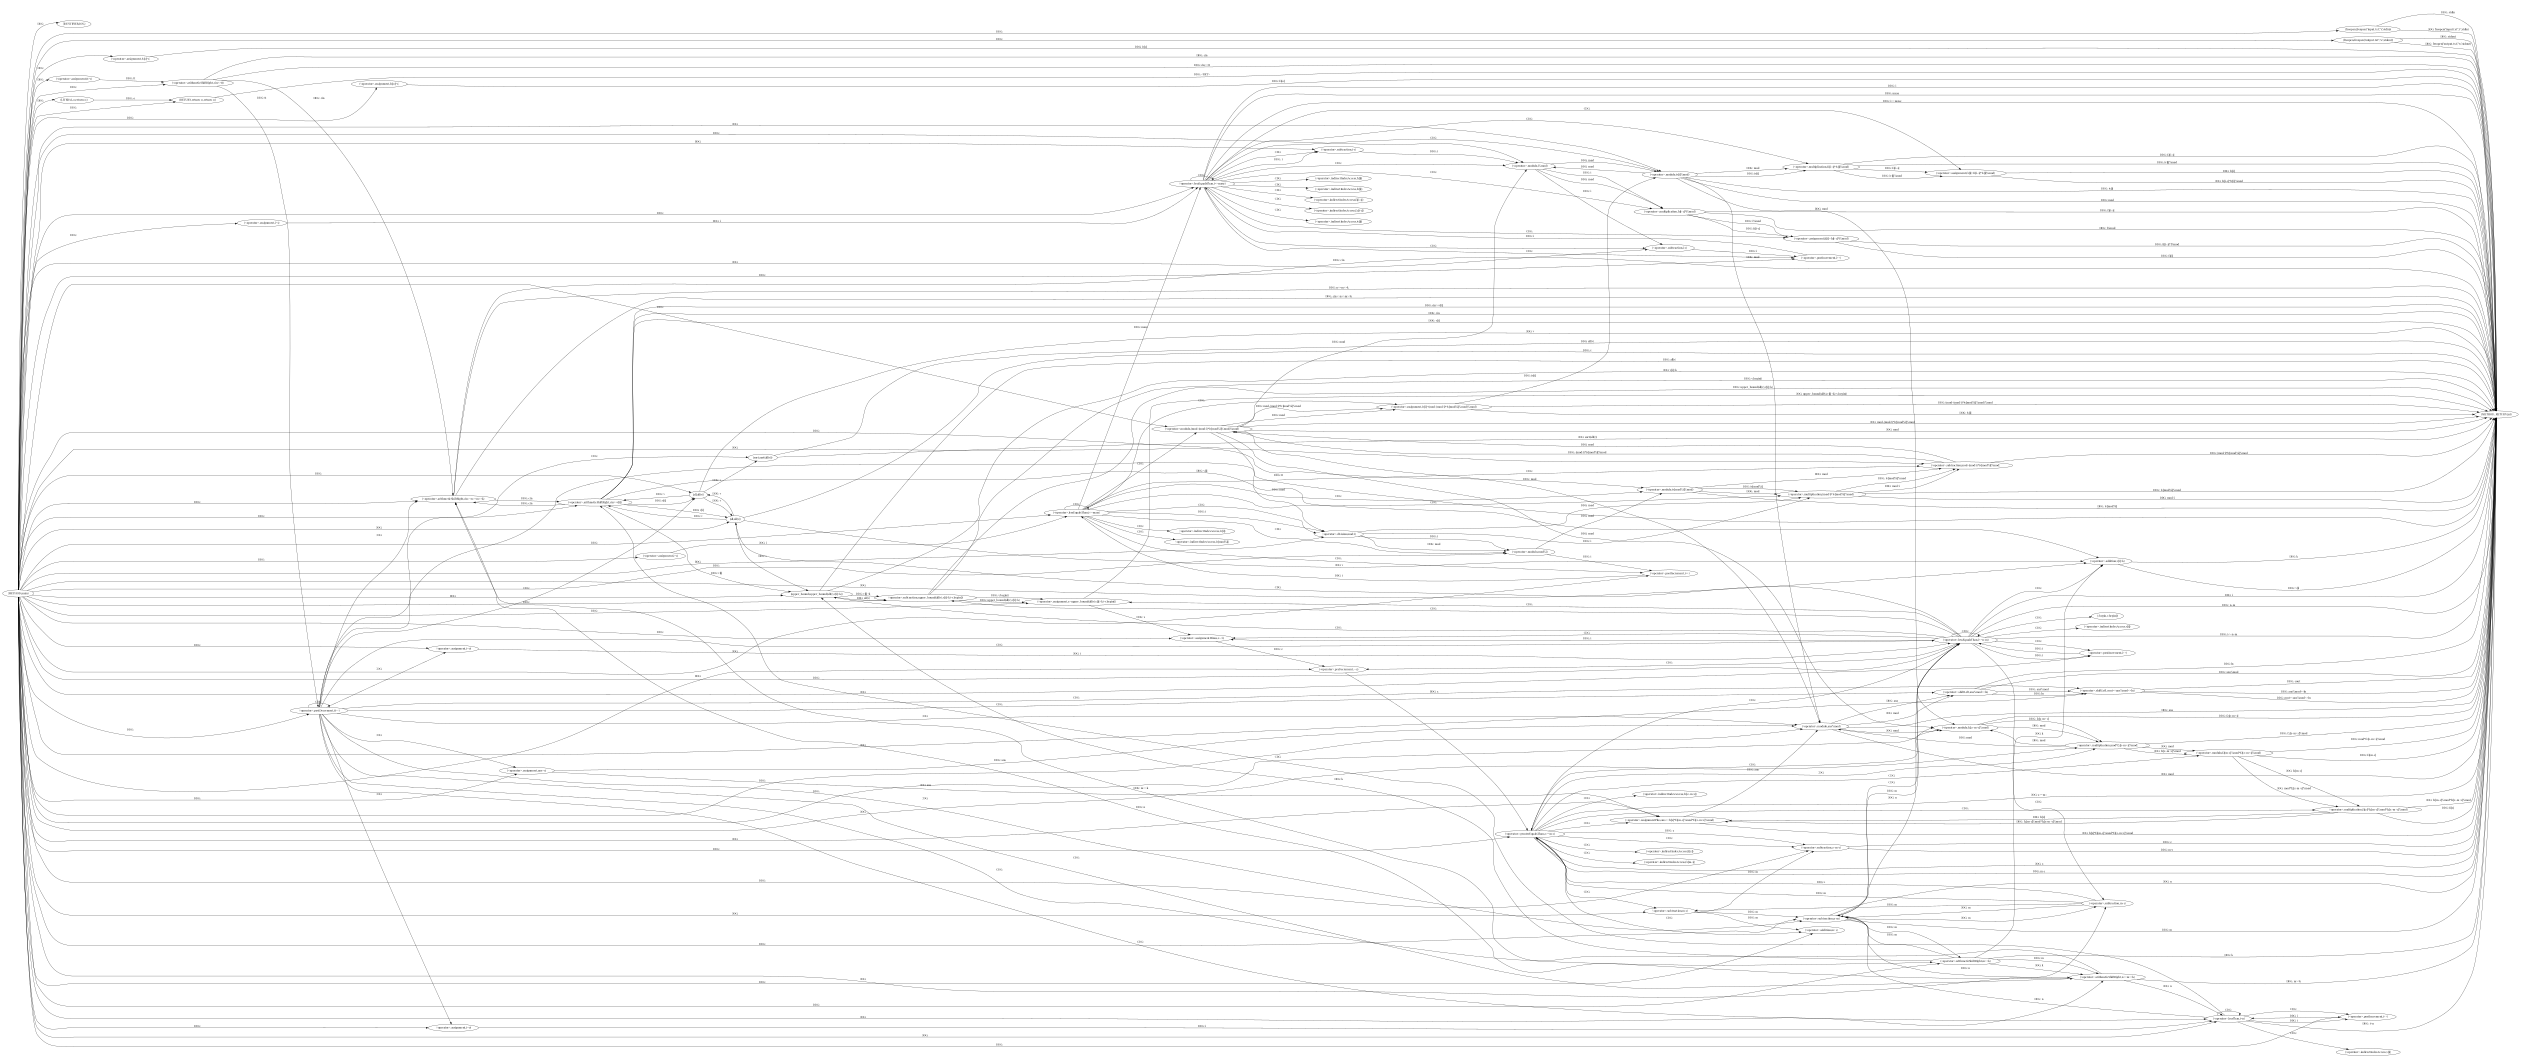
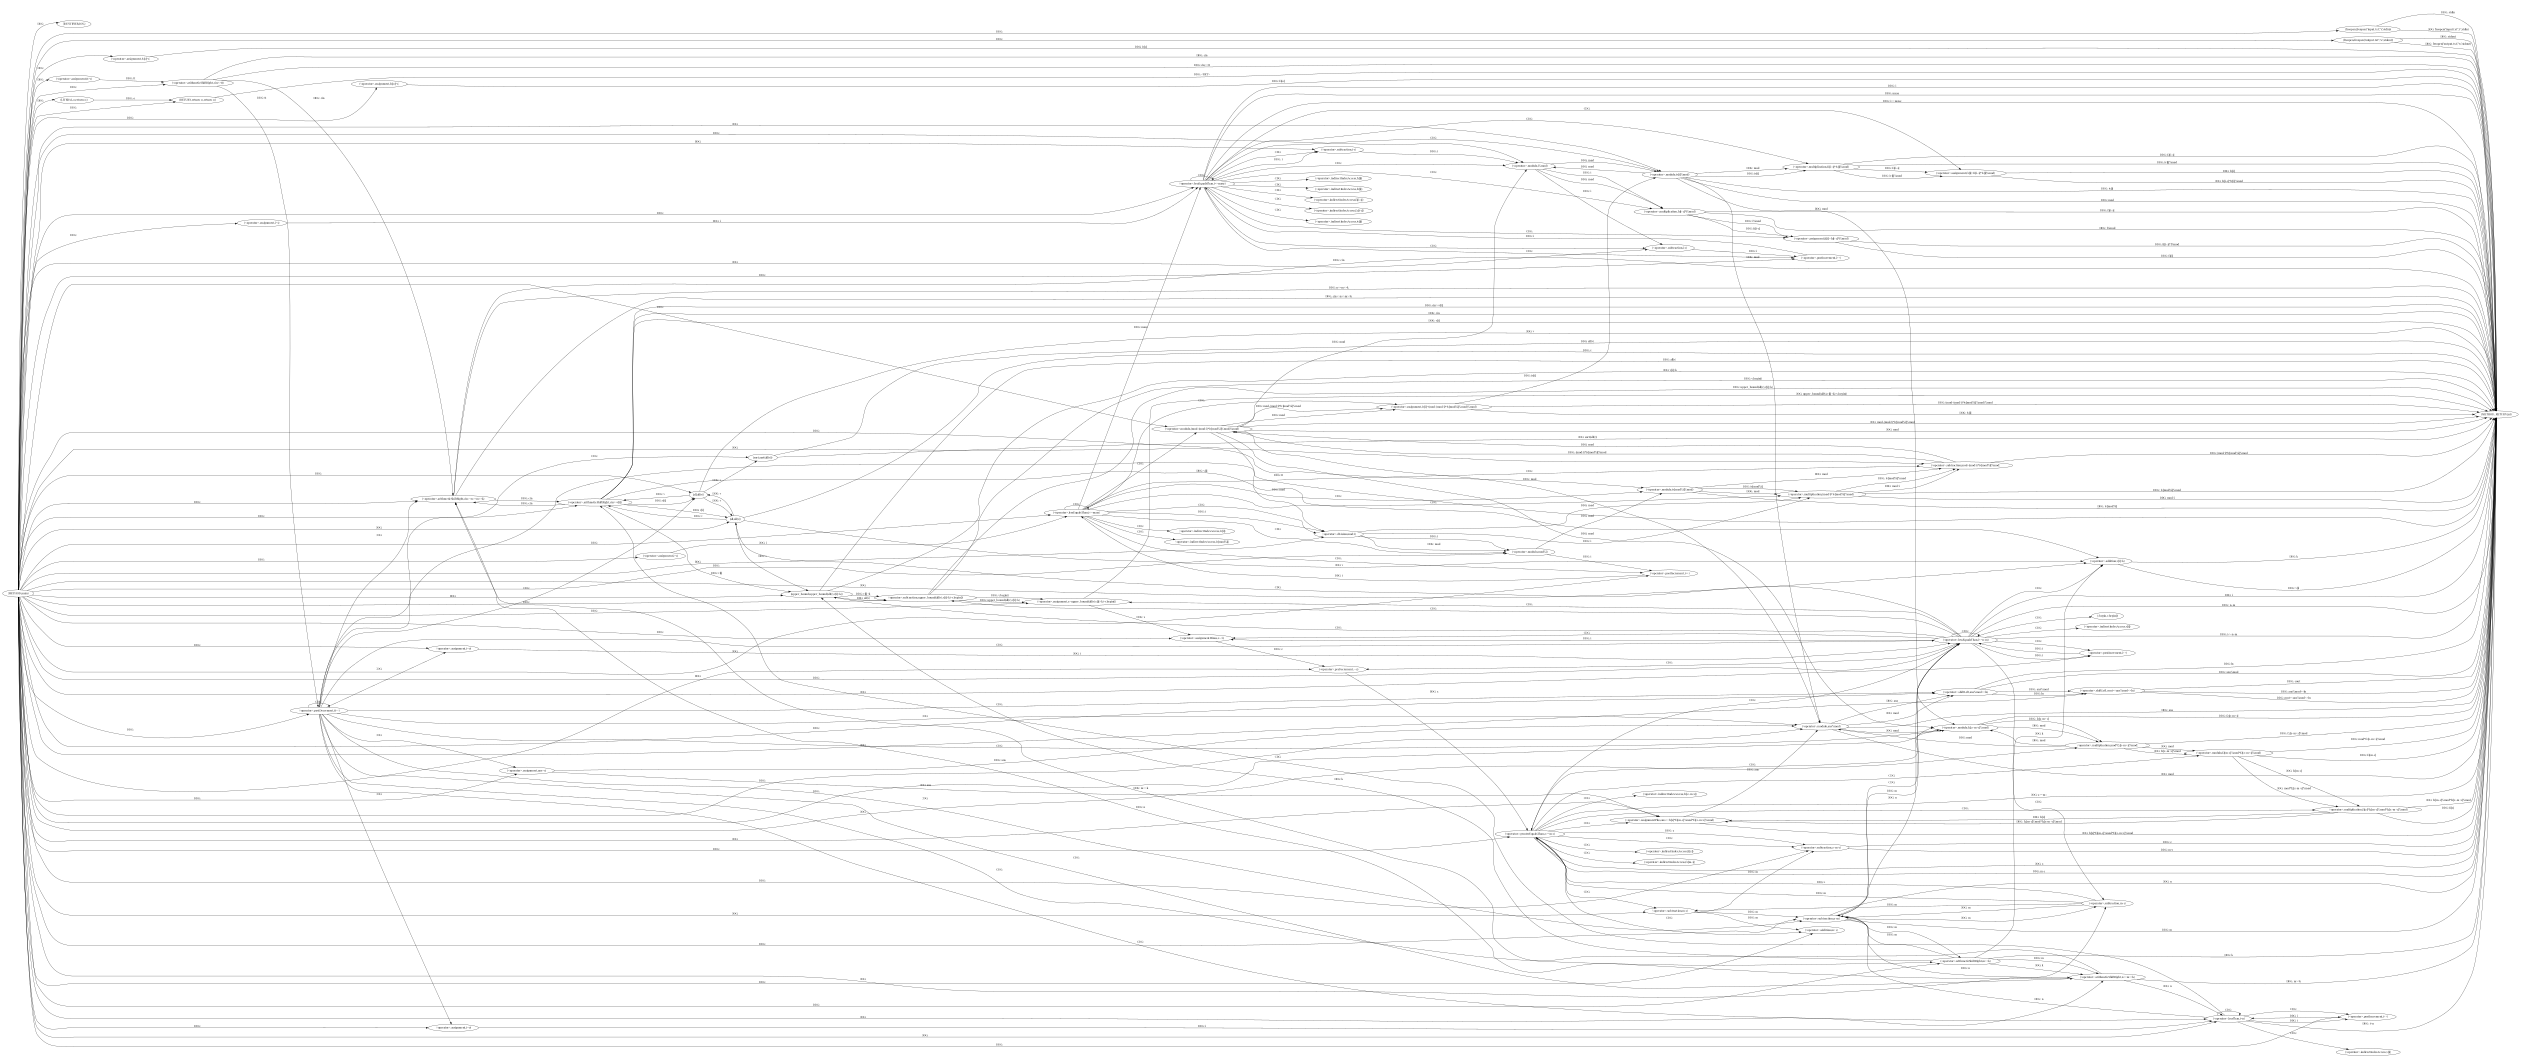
(1210, 698) -> (1133, 748)
none -> (868, 729)
(1801, 775) -> none
